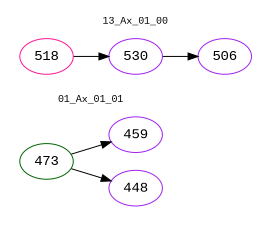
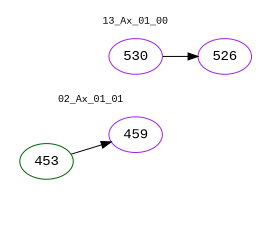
(47, 56) -> none
(225, 56) -> (225, 56)
(91, 100) -> (91, 100)
(47, 161) -> (47, 161)
(136, 188) -> none
